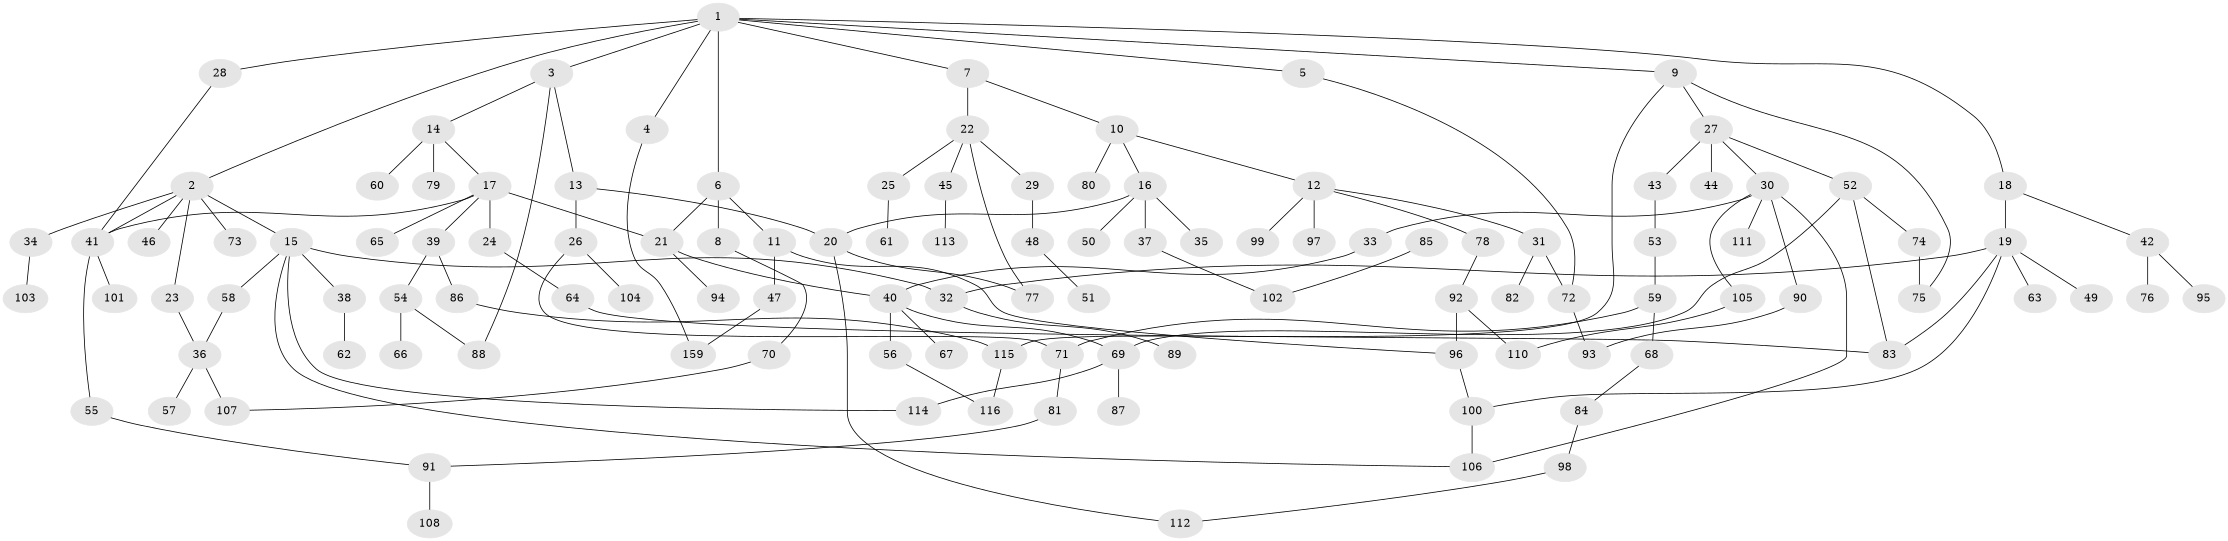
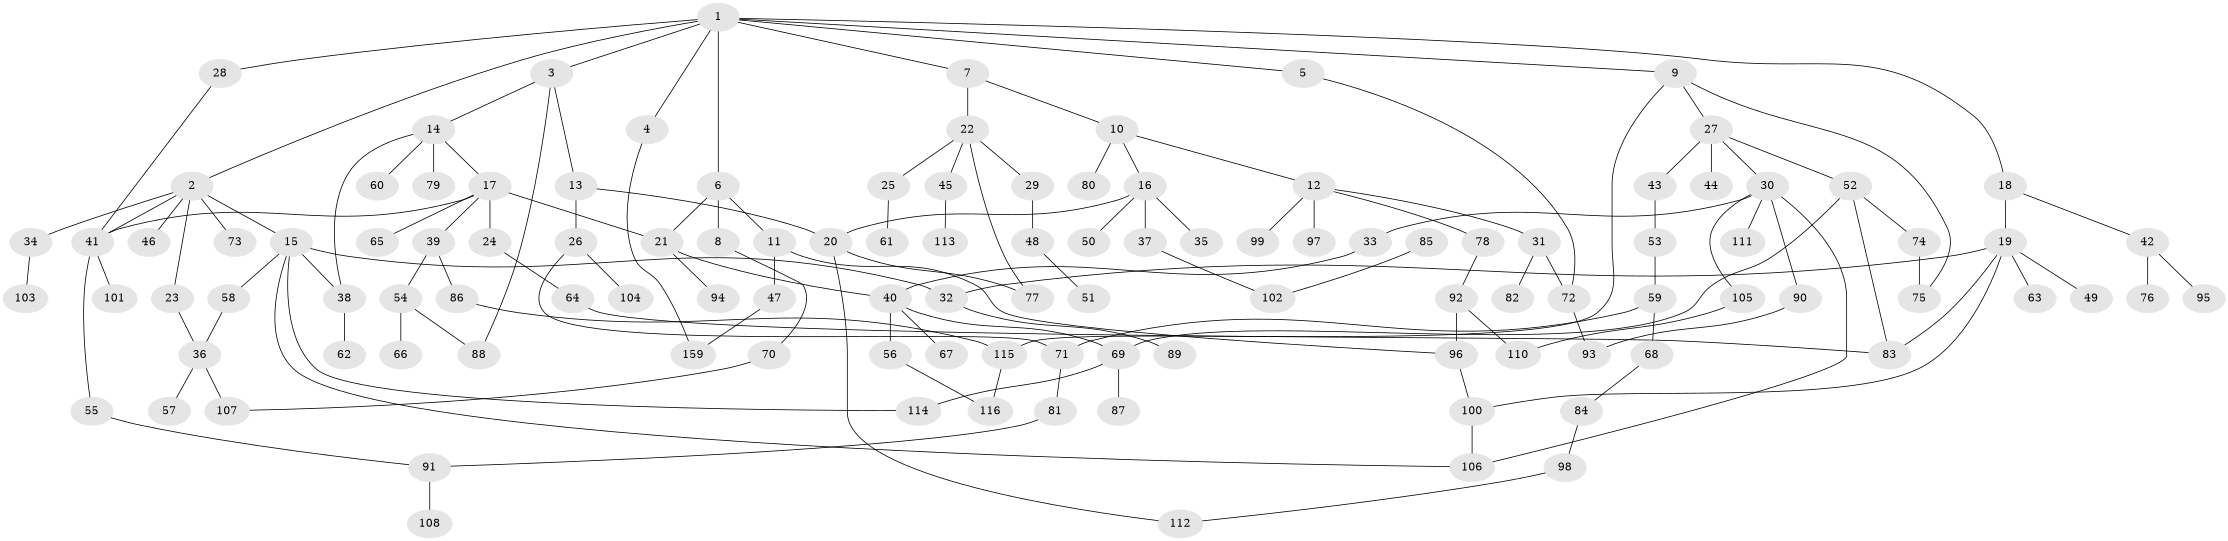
none -> (341, 190)
